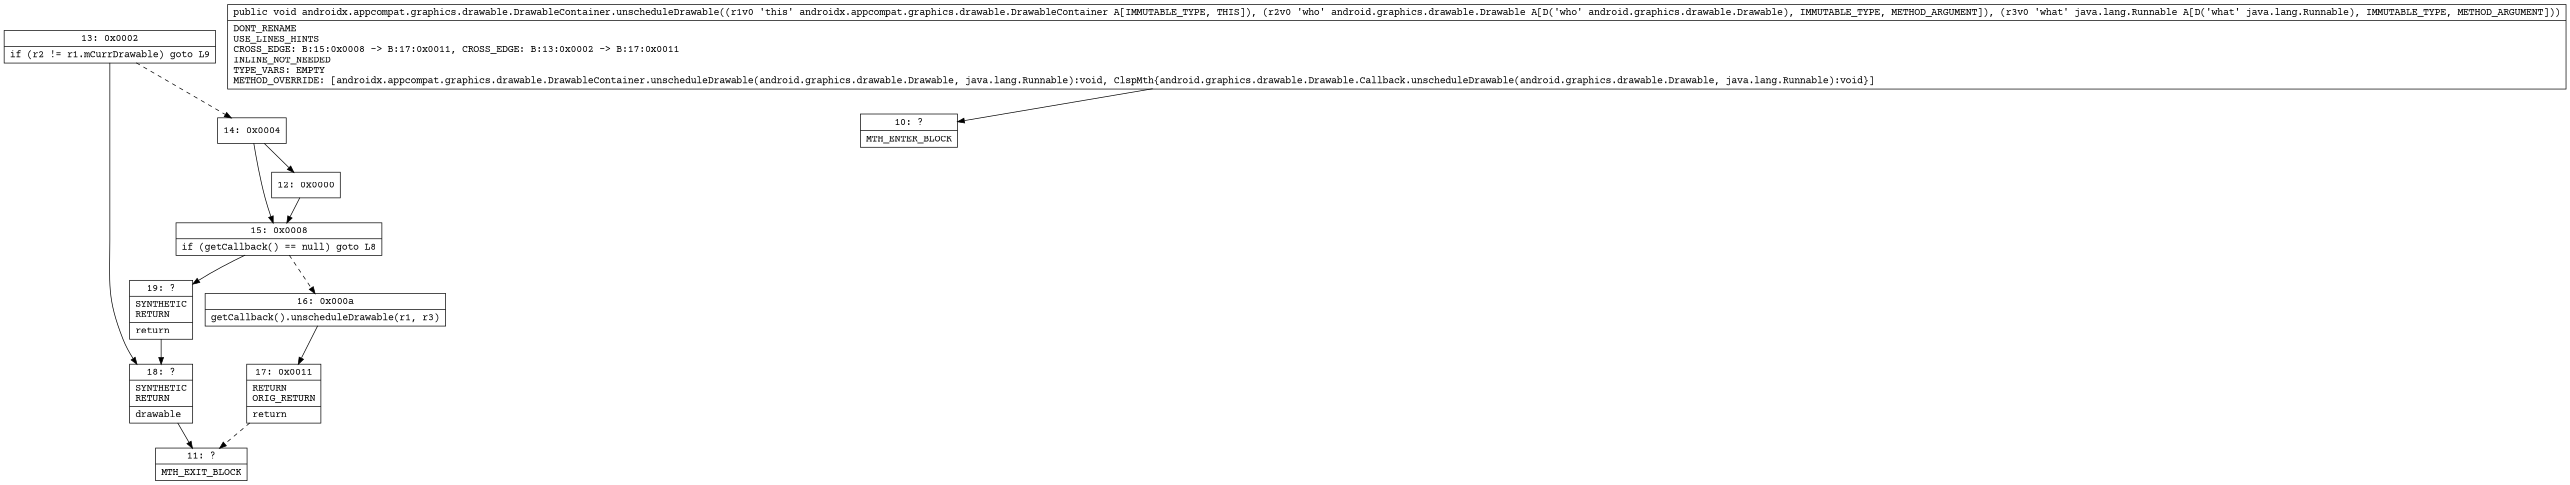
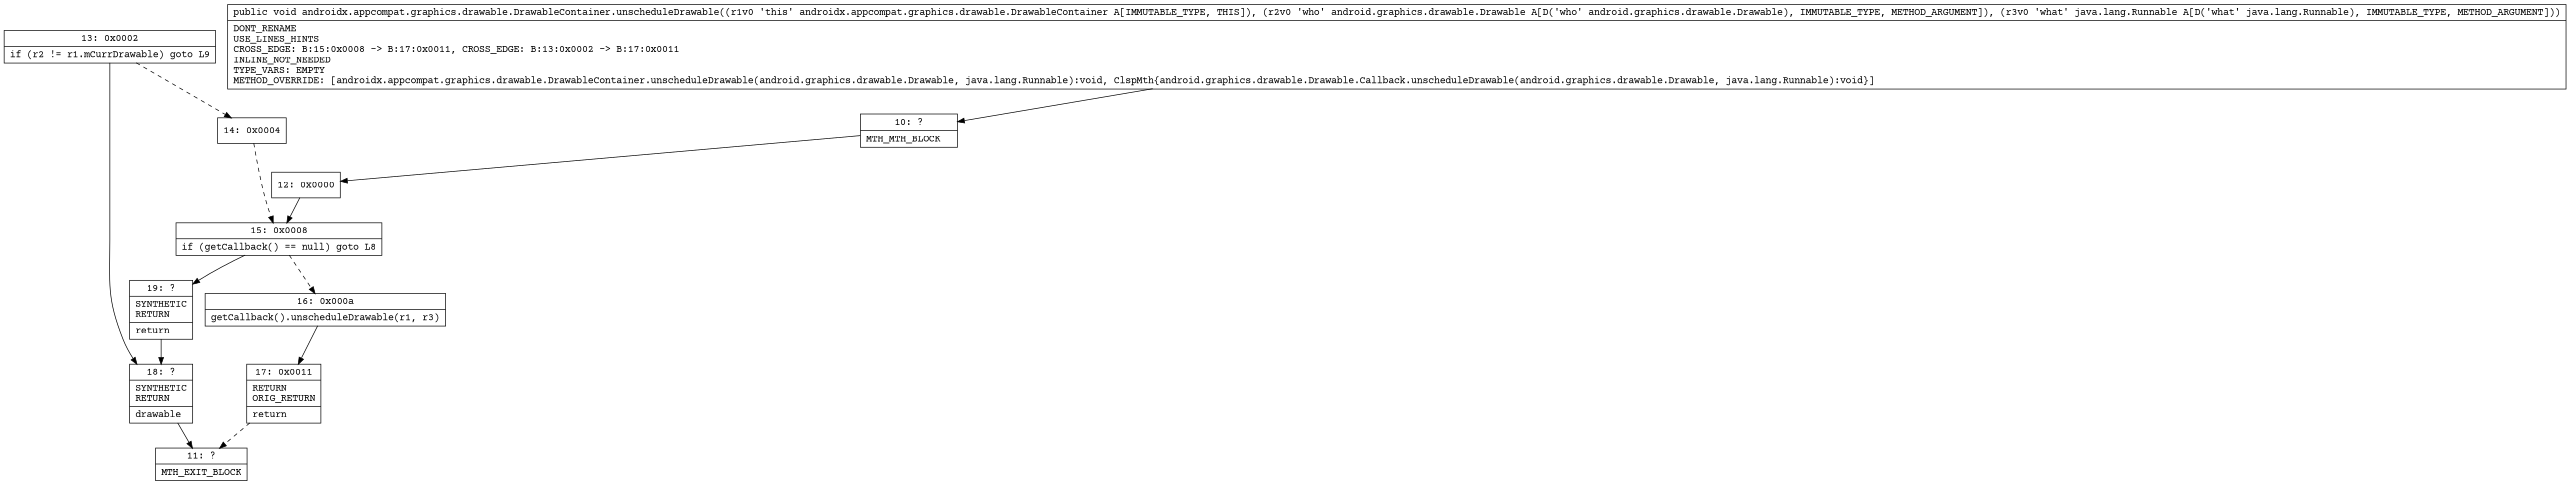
(909, 139) -> (903, 139)
(277, 155) -> (604, 158)
(261, 180) -> (261, 180)
